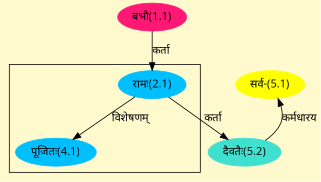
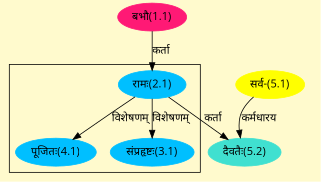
(279, 126) -> (242, 112)
none -> (152, 152)
